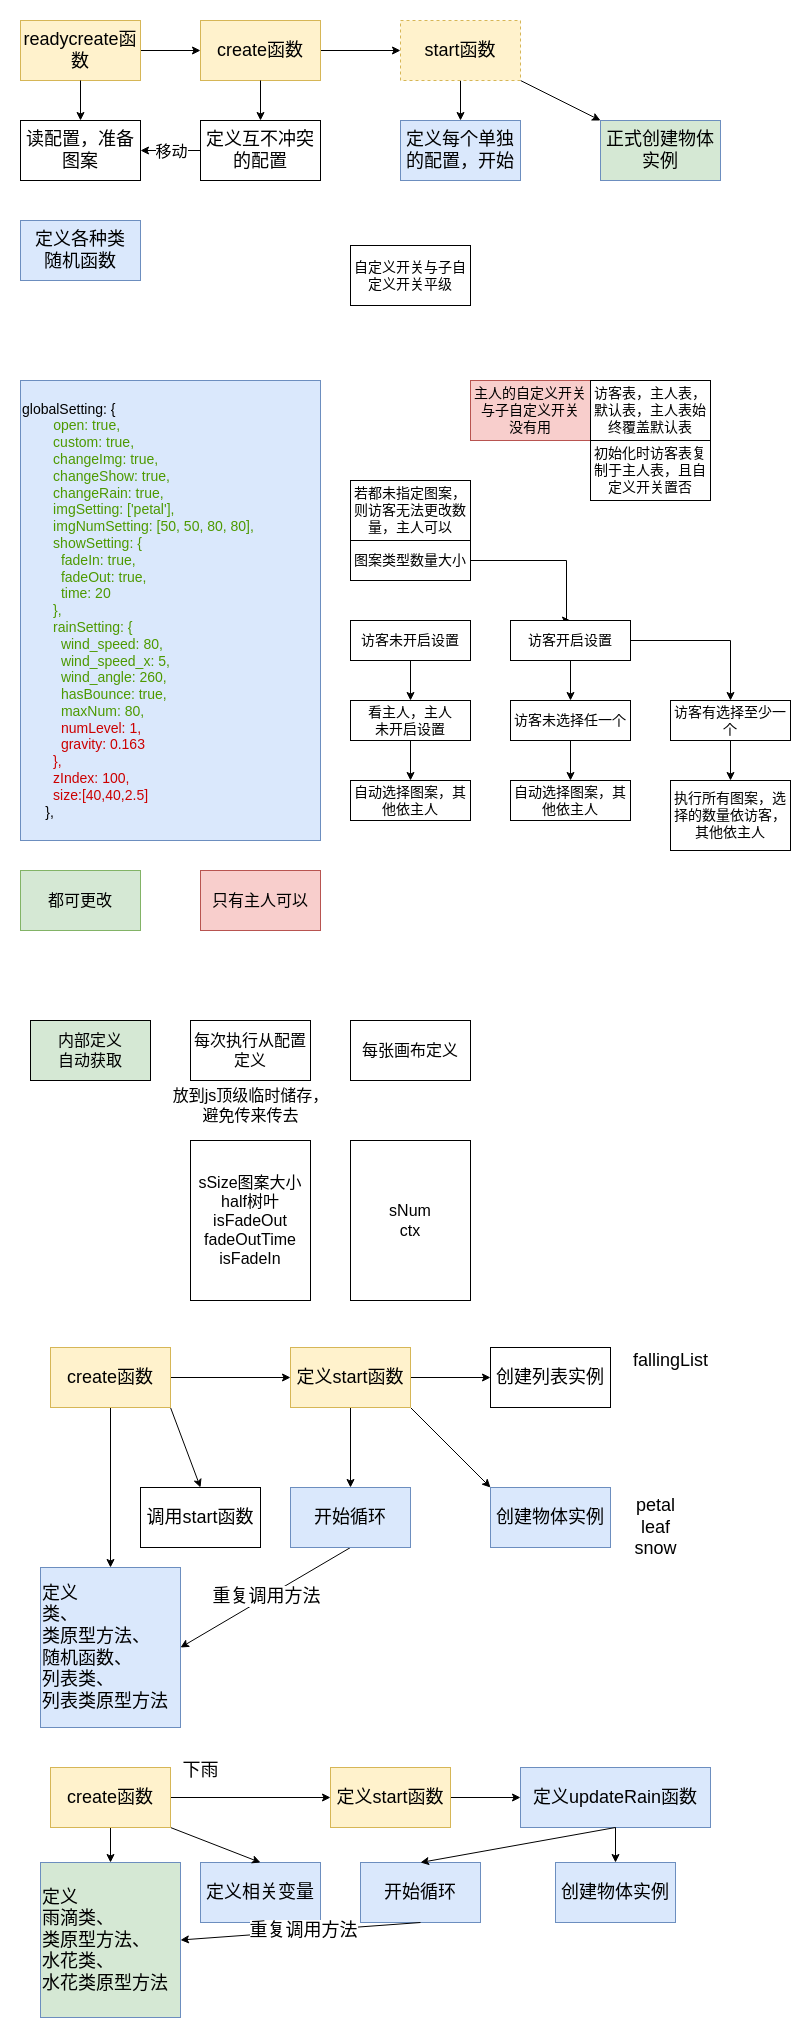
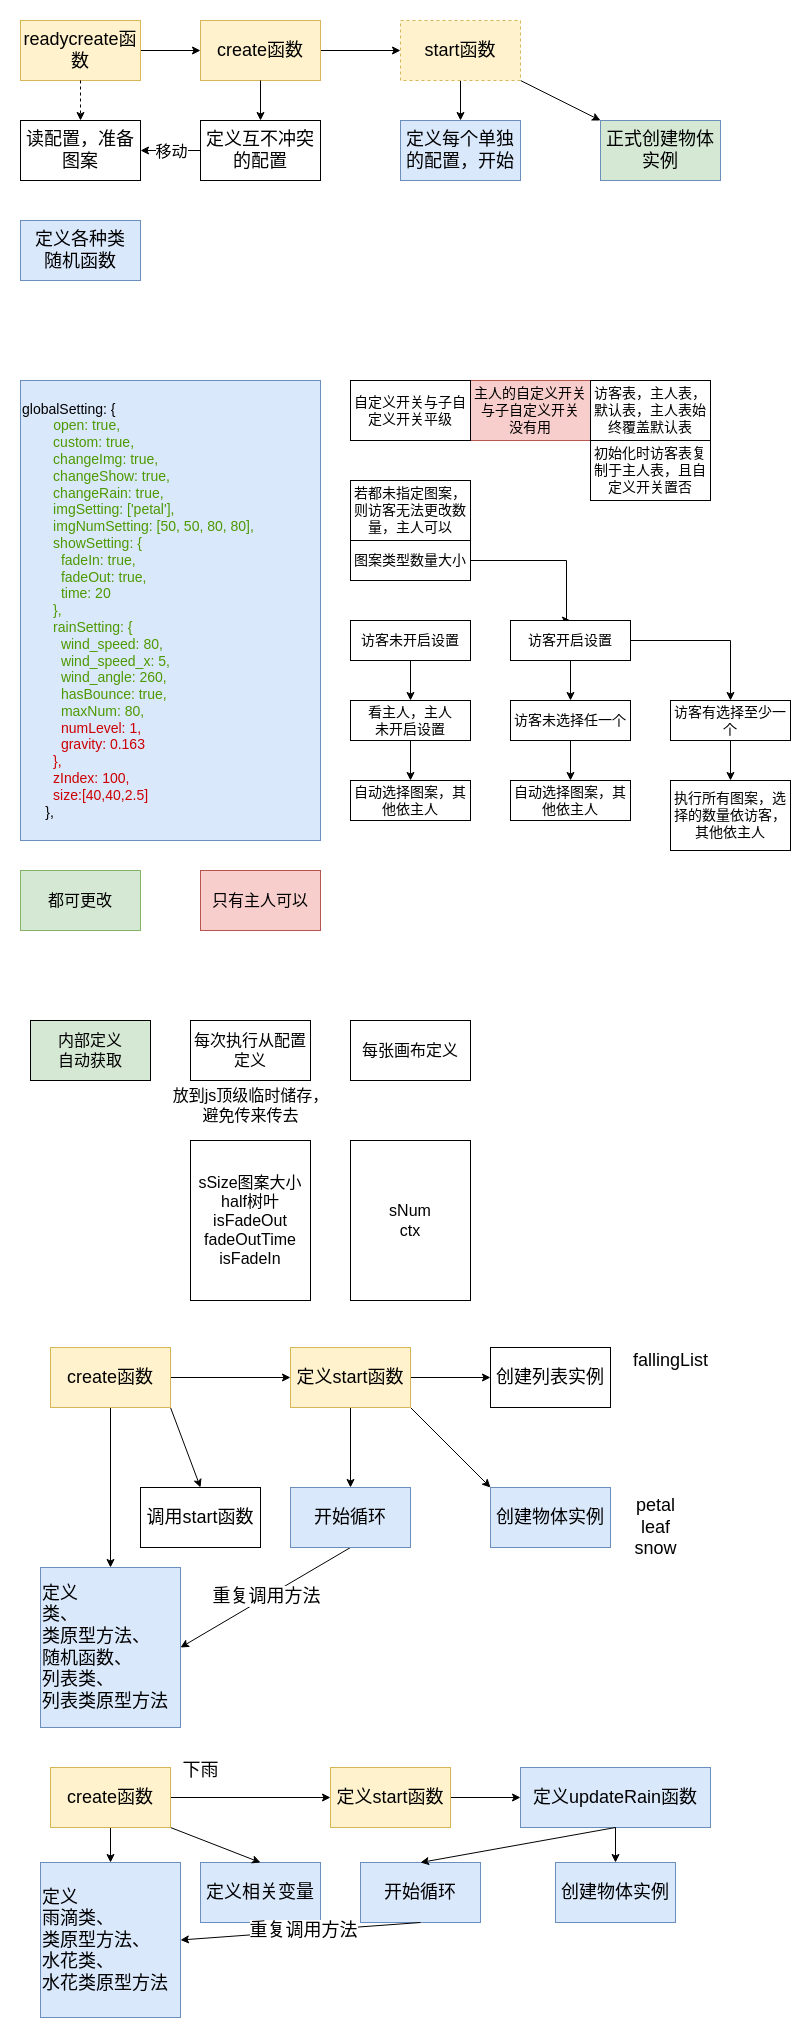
(81, 97) -> (81, 97)
(411, 276) -> (411, 411)
(111, 1940) -> (111, 1940)
